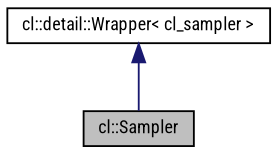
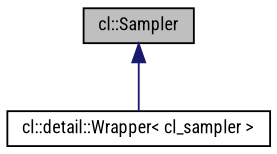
(139, 87) -> (139, 87)
